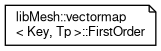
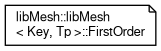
(81, 25) -> (81, 25)
